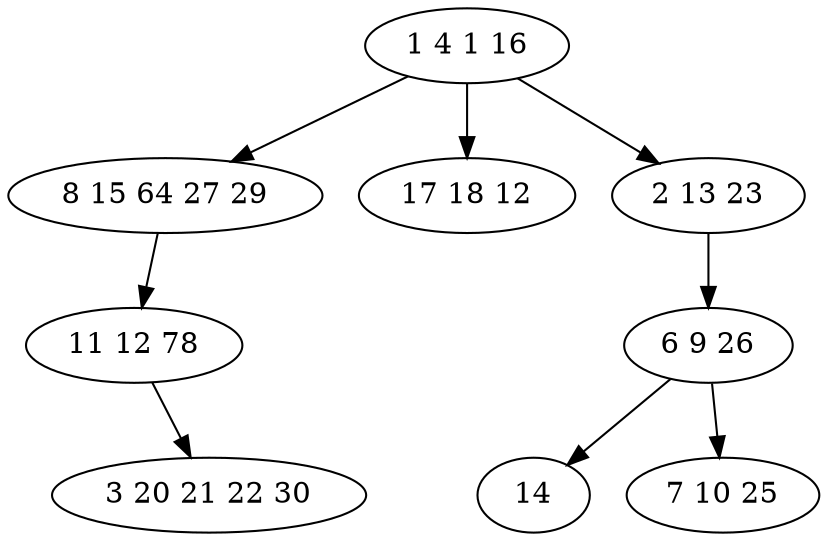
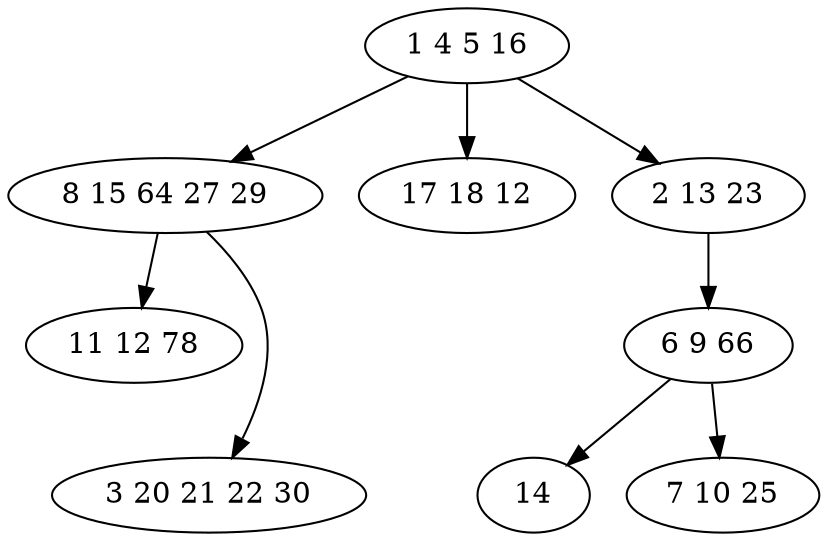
(467, 46) -> (467, 46)
(708, 345) -> (708, 345)
(167, 411) -> (266, 328)
